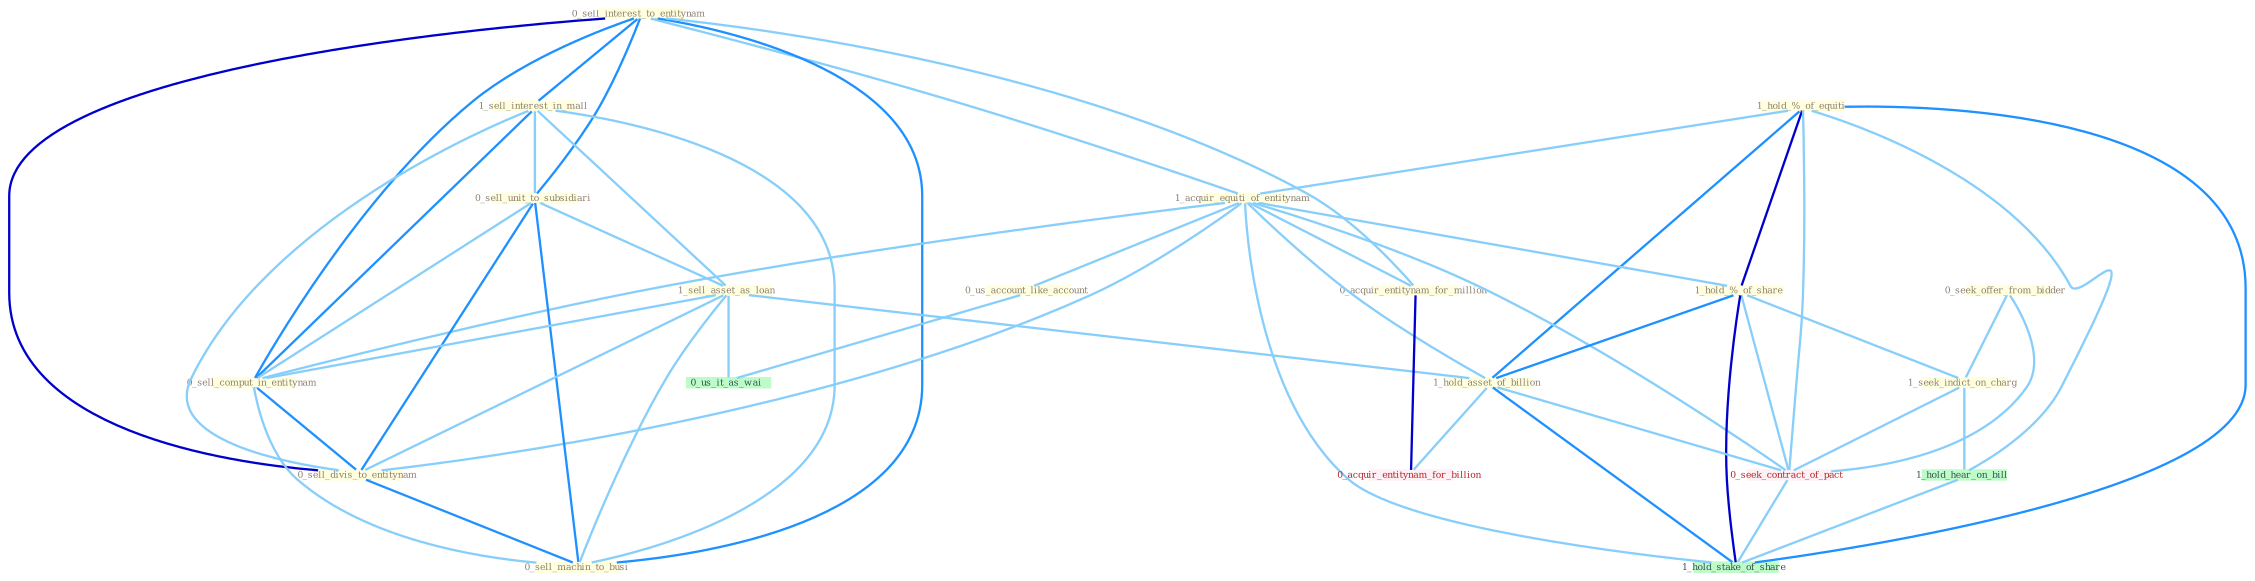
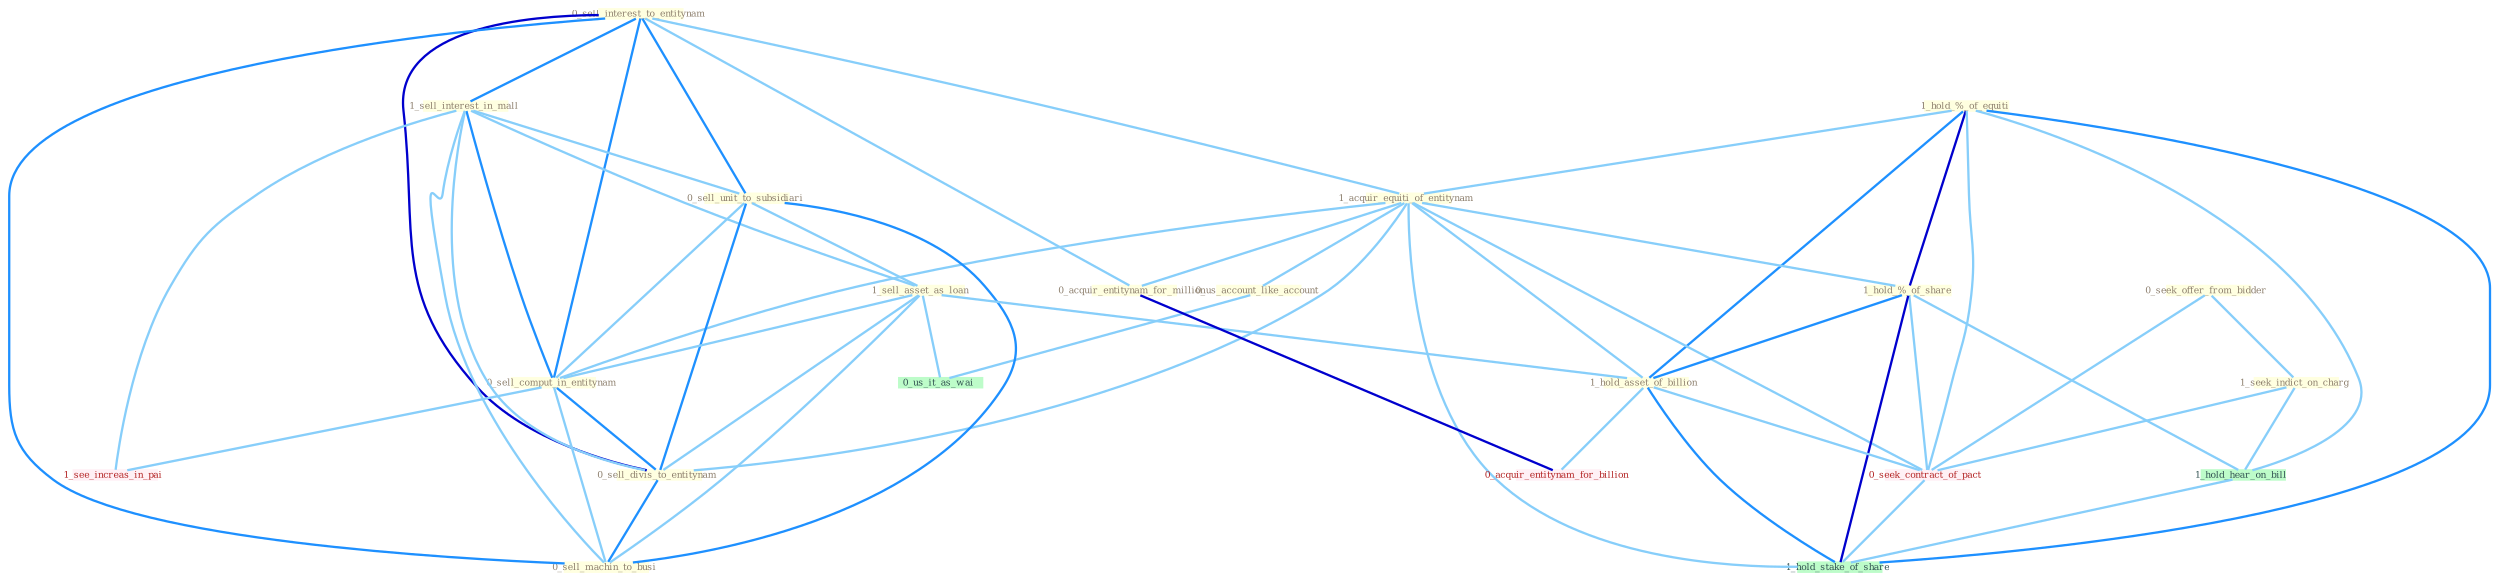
(1853, 337) -> (2092, 391)
none -> (115, 475)
